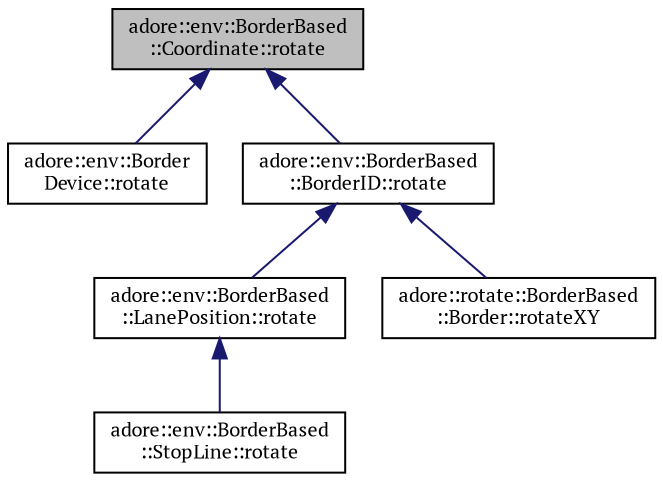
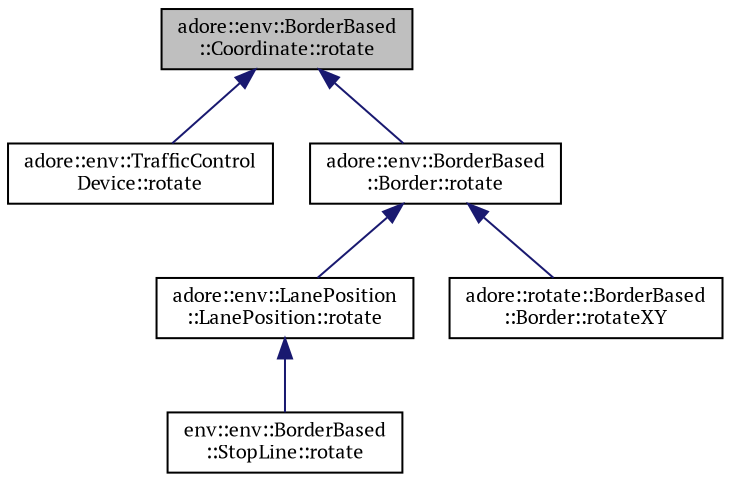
(107, 174) -> (140, 174)
(368, 174) -> (436, 174)
(220, 308) -> (285, 308)
(220, 443) -> (285, 443)
